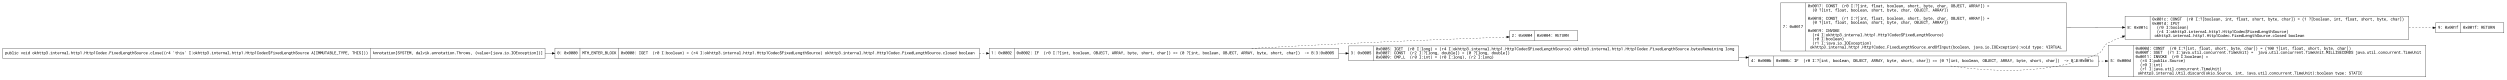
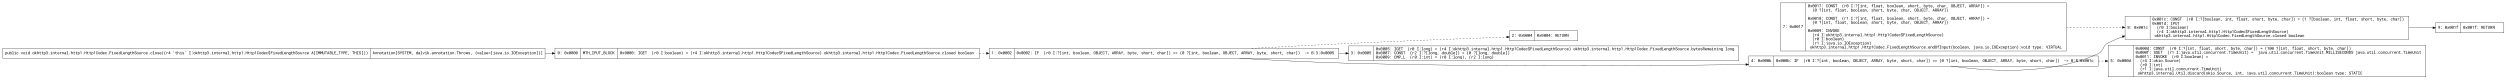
(2094, 27) -> (2094, 27)
(2421, 28) -> (2421, 28)
(1826, 31) -> (1826, 31)
(599, 53) -> (599, 53)
(1742, 57) -> (1493, 66)
(2160, 61) -> (2158, 61)
(2041, 69) -> (2041, 69)
